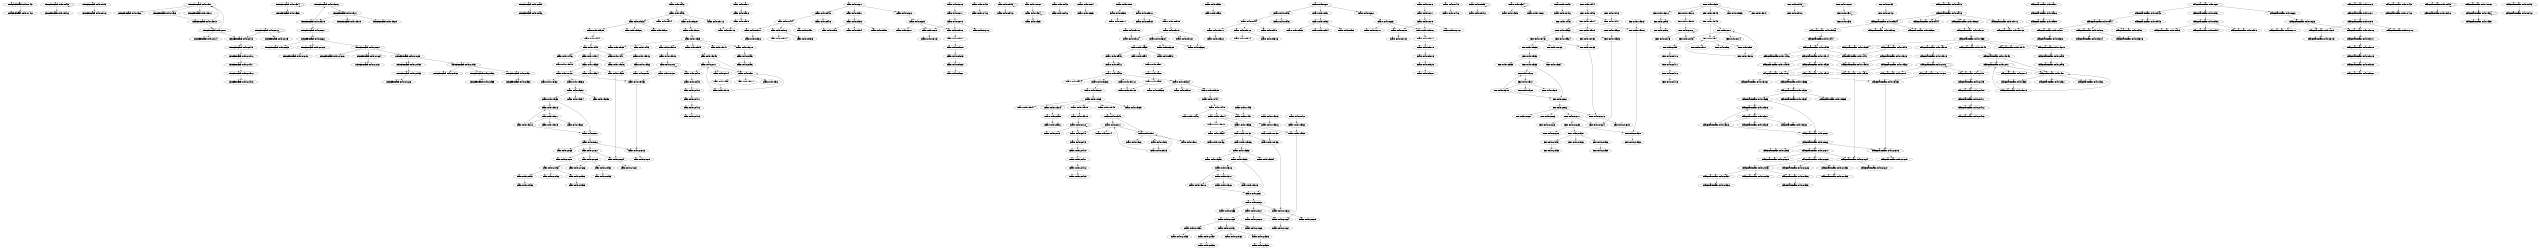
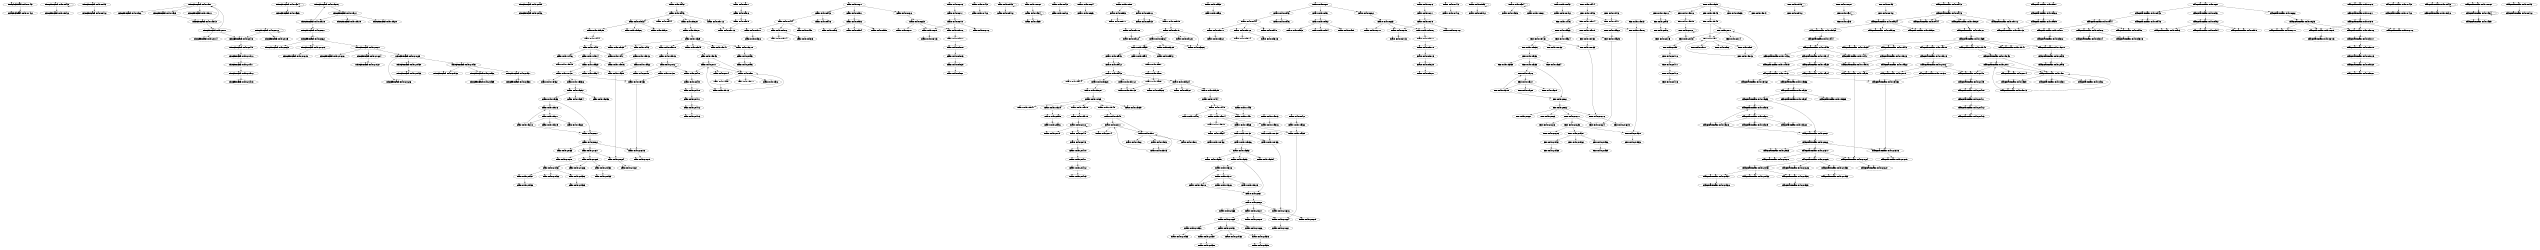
(404, 77) -> (388, 67)
